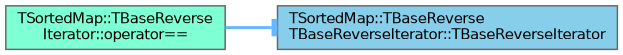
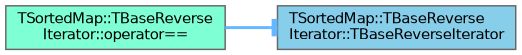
(447, 28) -> (397, 28)
